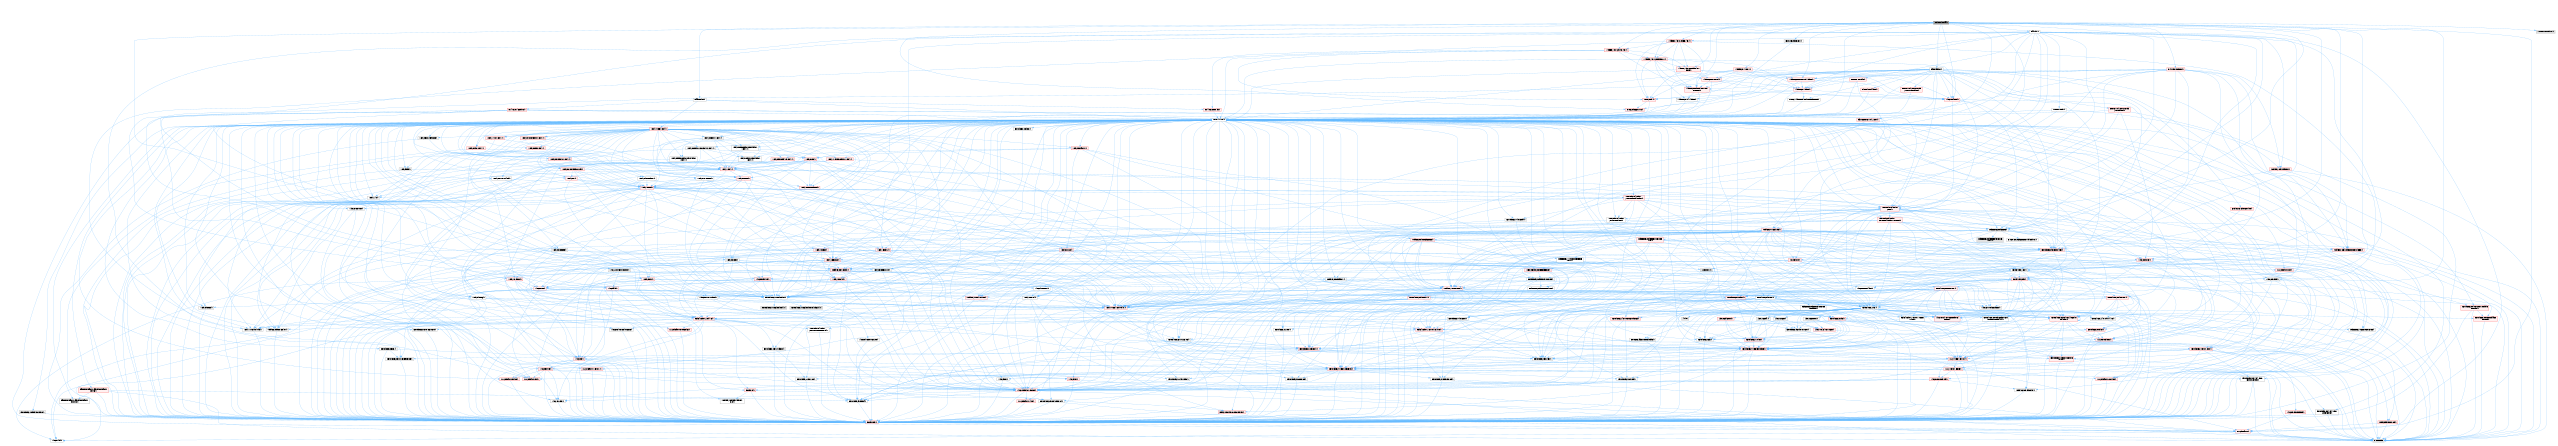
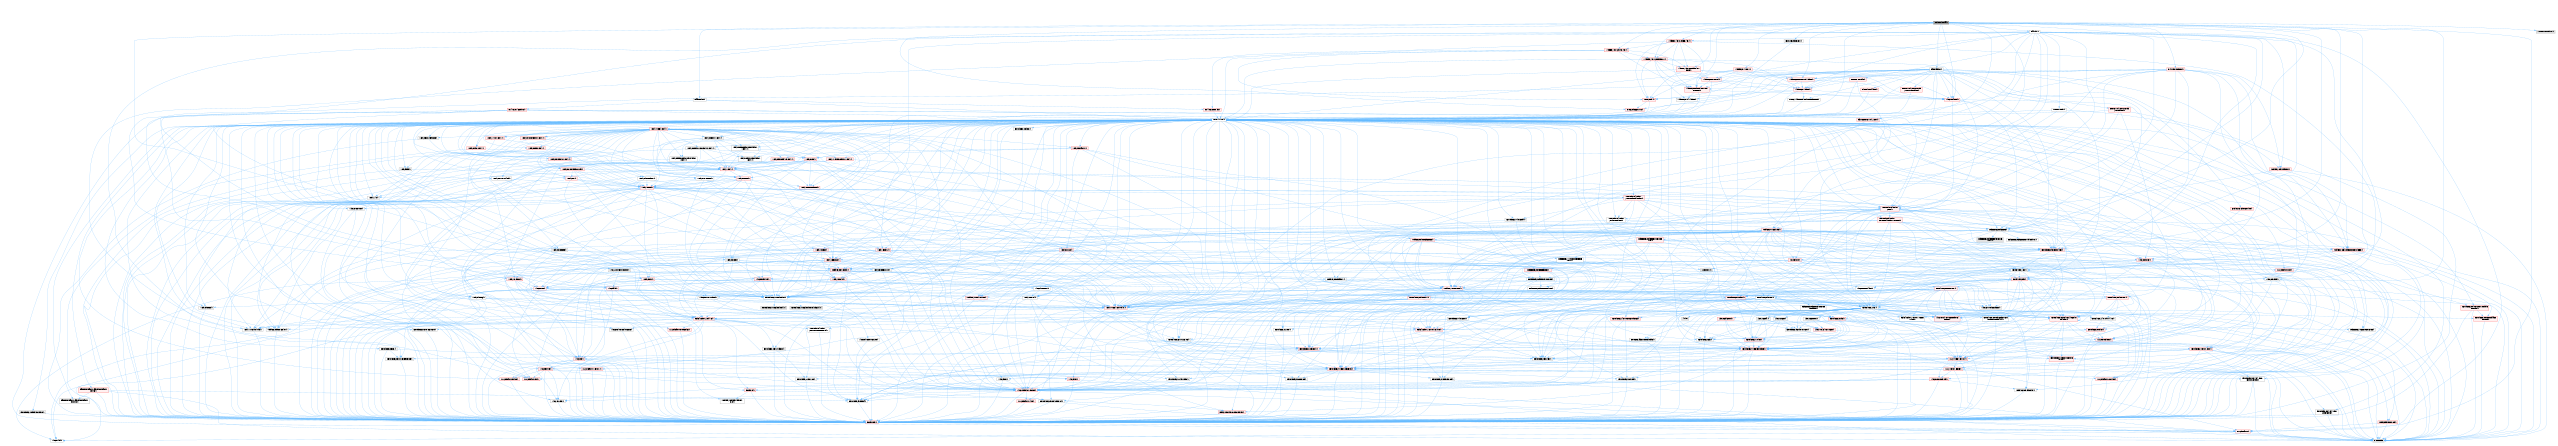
(680, 114) -> (941, 124)
(2022, 240) -> (2022, 240)
(1538, 270) -> (1538, 270)
(2099, 291) -> (2099, 324)
(2296, 412) -> none
